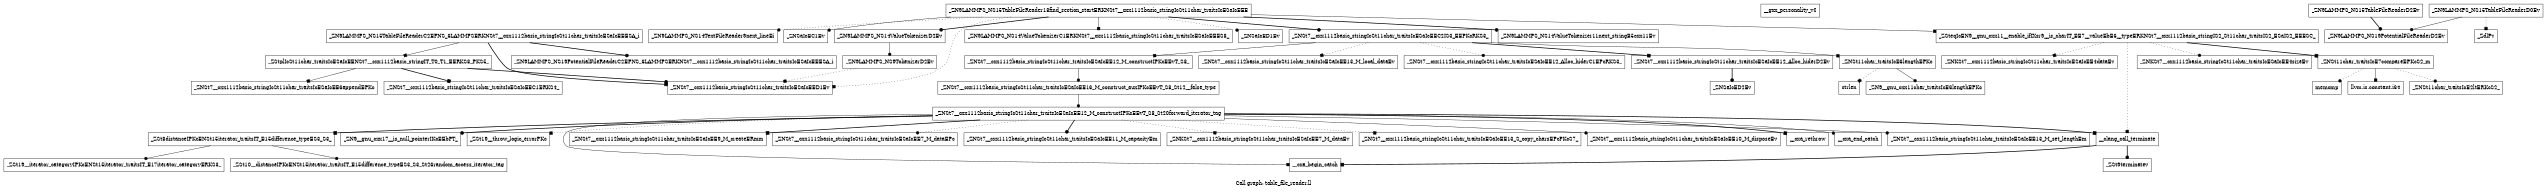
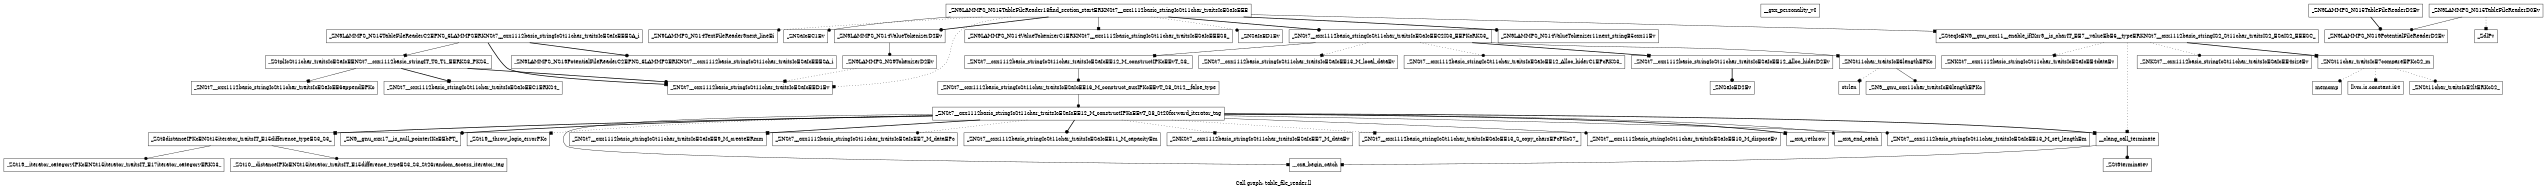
(2376, 73) -> (2376, 73)
(1720, 160) -> (1720, 160)
